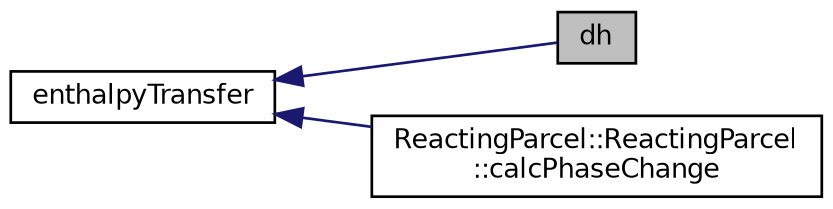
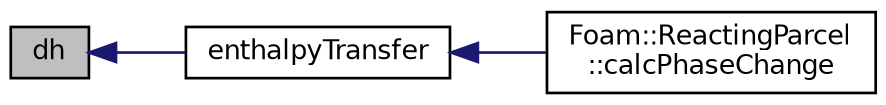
(430, 59) -> (151, 53)
(597, 156) -> (711, 53)
